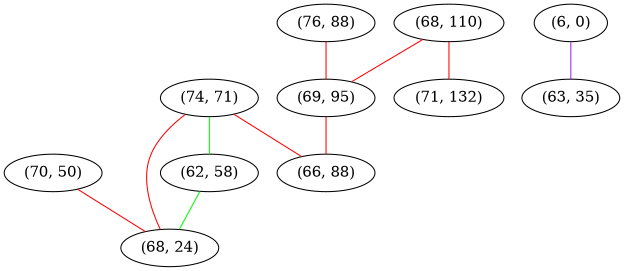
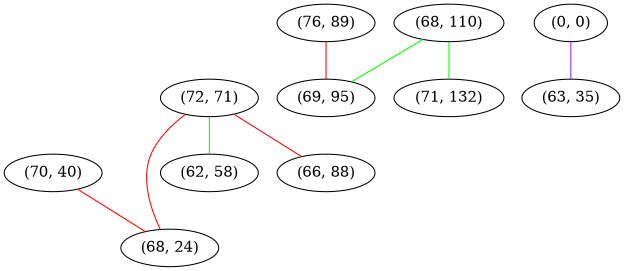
(326, 23) -> (326, 23)
(571, 23) -> (571, 23)
(387, 61) -> (387, 61)
(449, 61) -> (449, 61)
(209, 98) -> (209, 98)
(326, 136) -> none
(53, 173) -> (53, 173)
(190, 210) -> none
